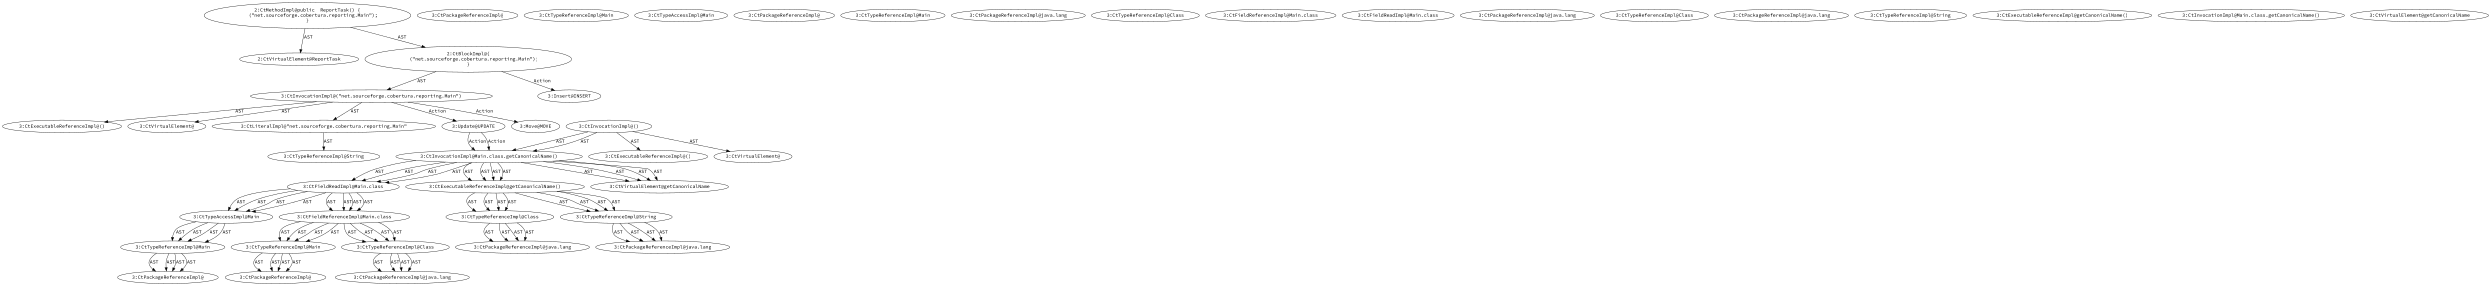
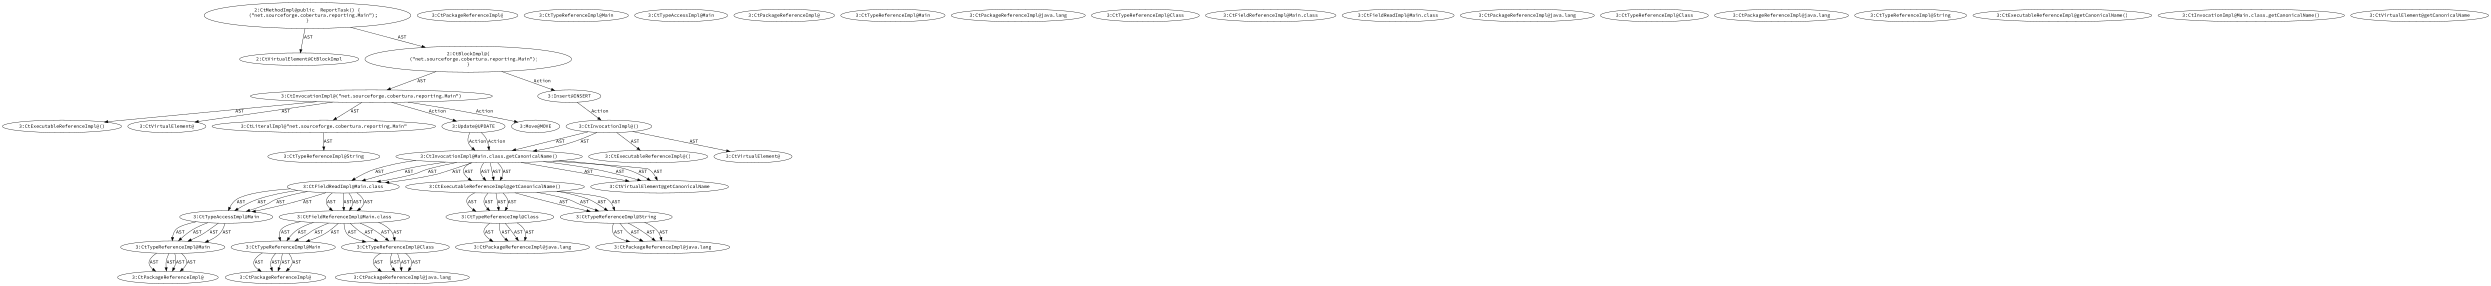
(299, 59) -> (299, 59)
none -> (588, 110)
